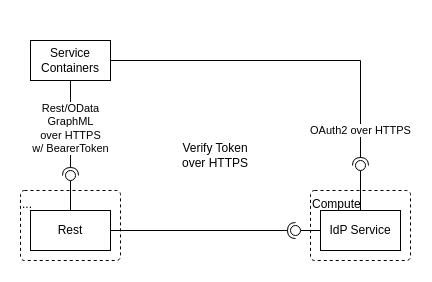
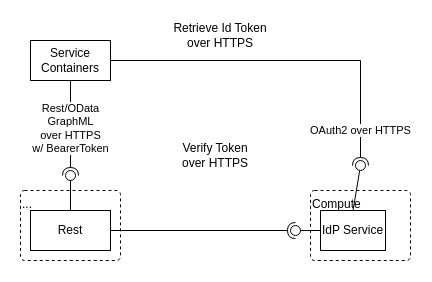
none -> (221, 36)
(361, 231) -> (353, 231)
